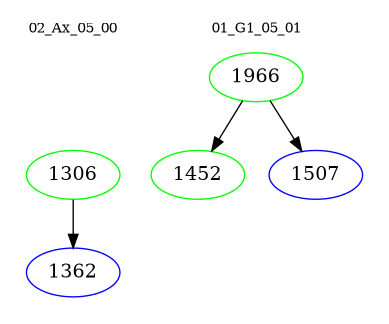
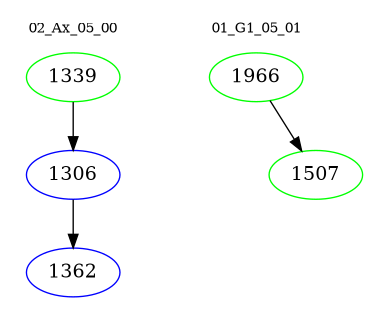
none -> (73, 77)
(73, 175) -> (73, 175)
(198, 175) -> none
(316, 175) -> (316, 175)
